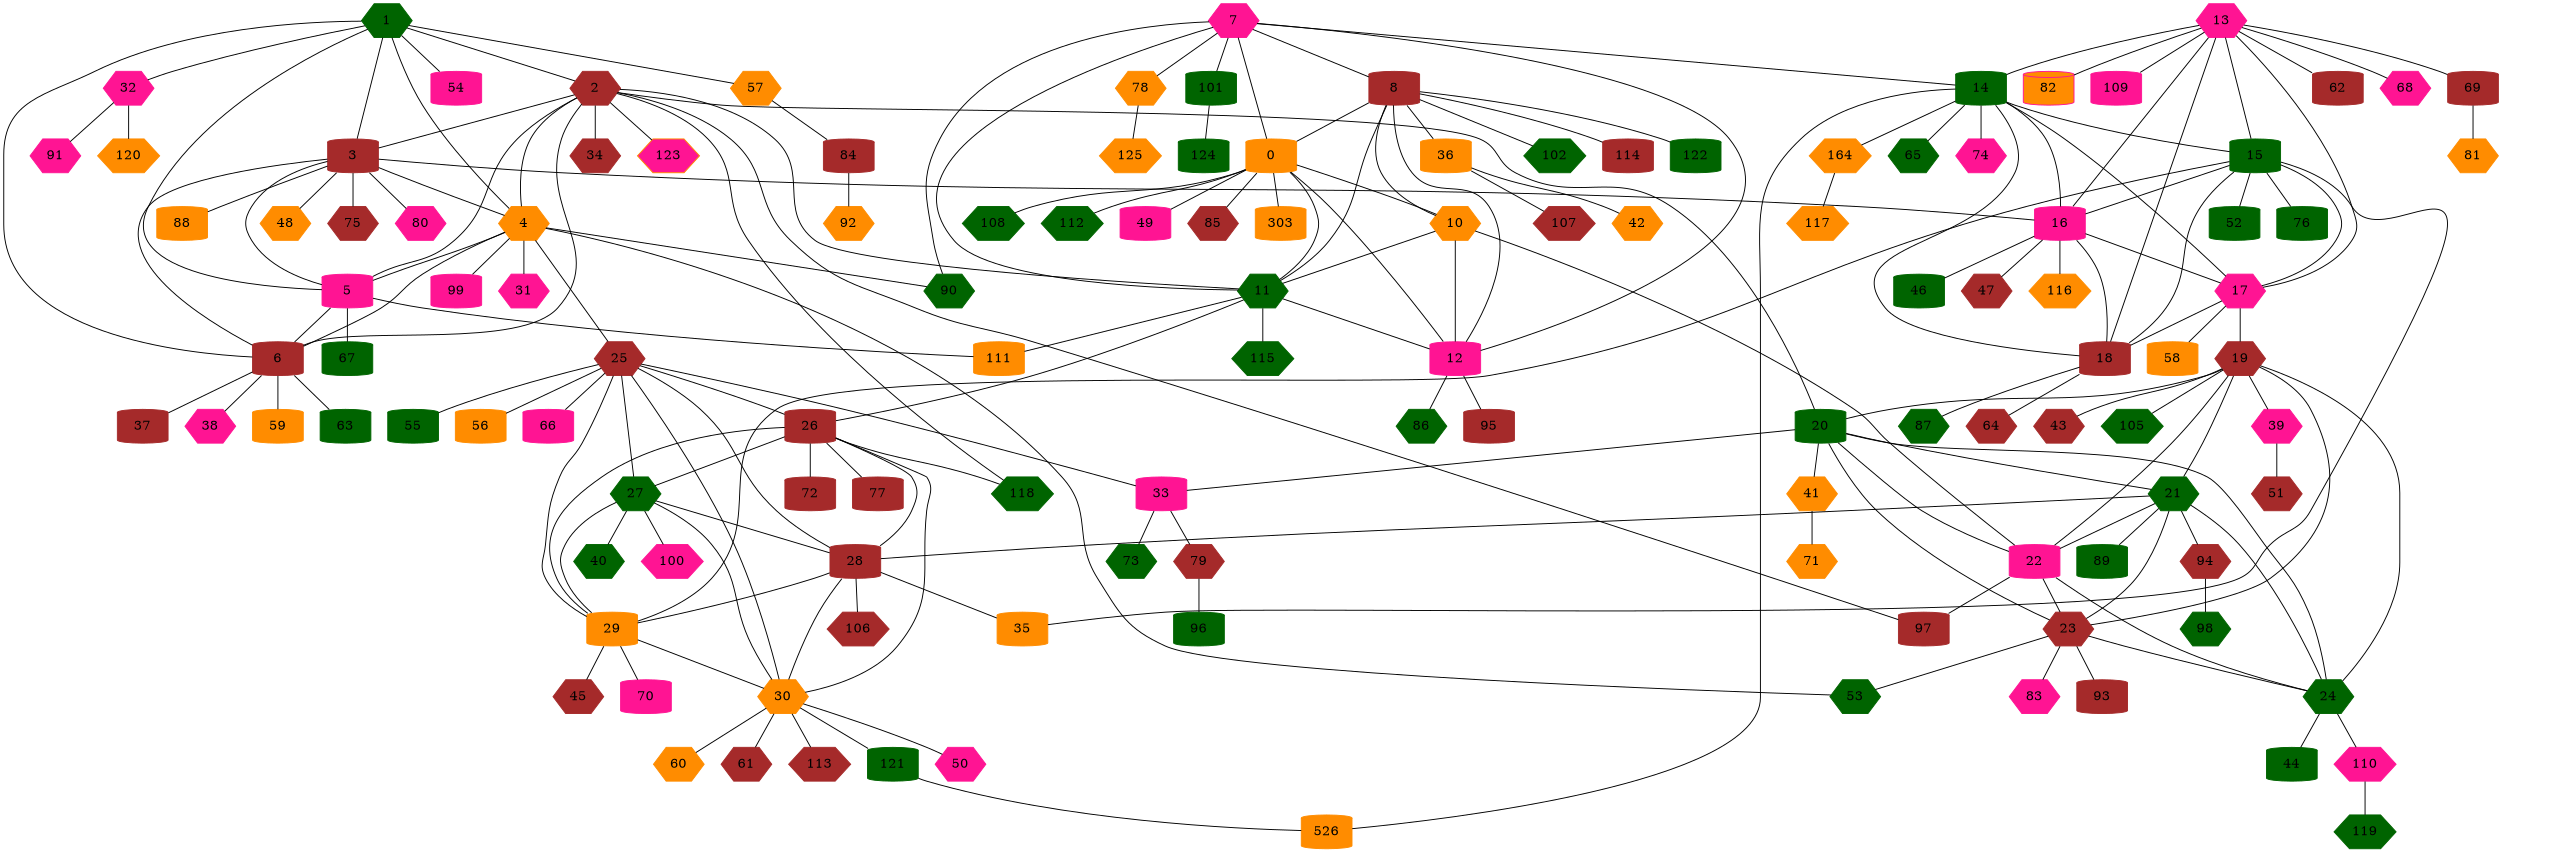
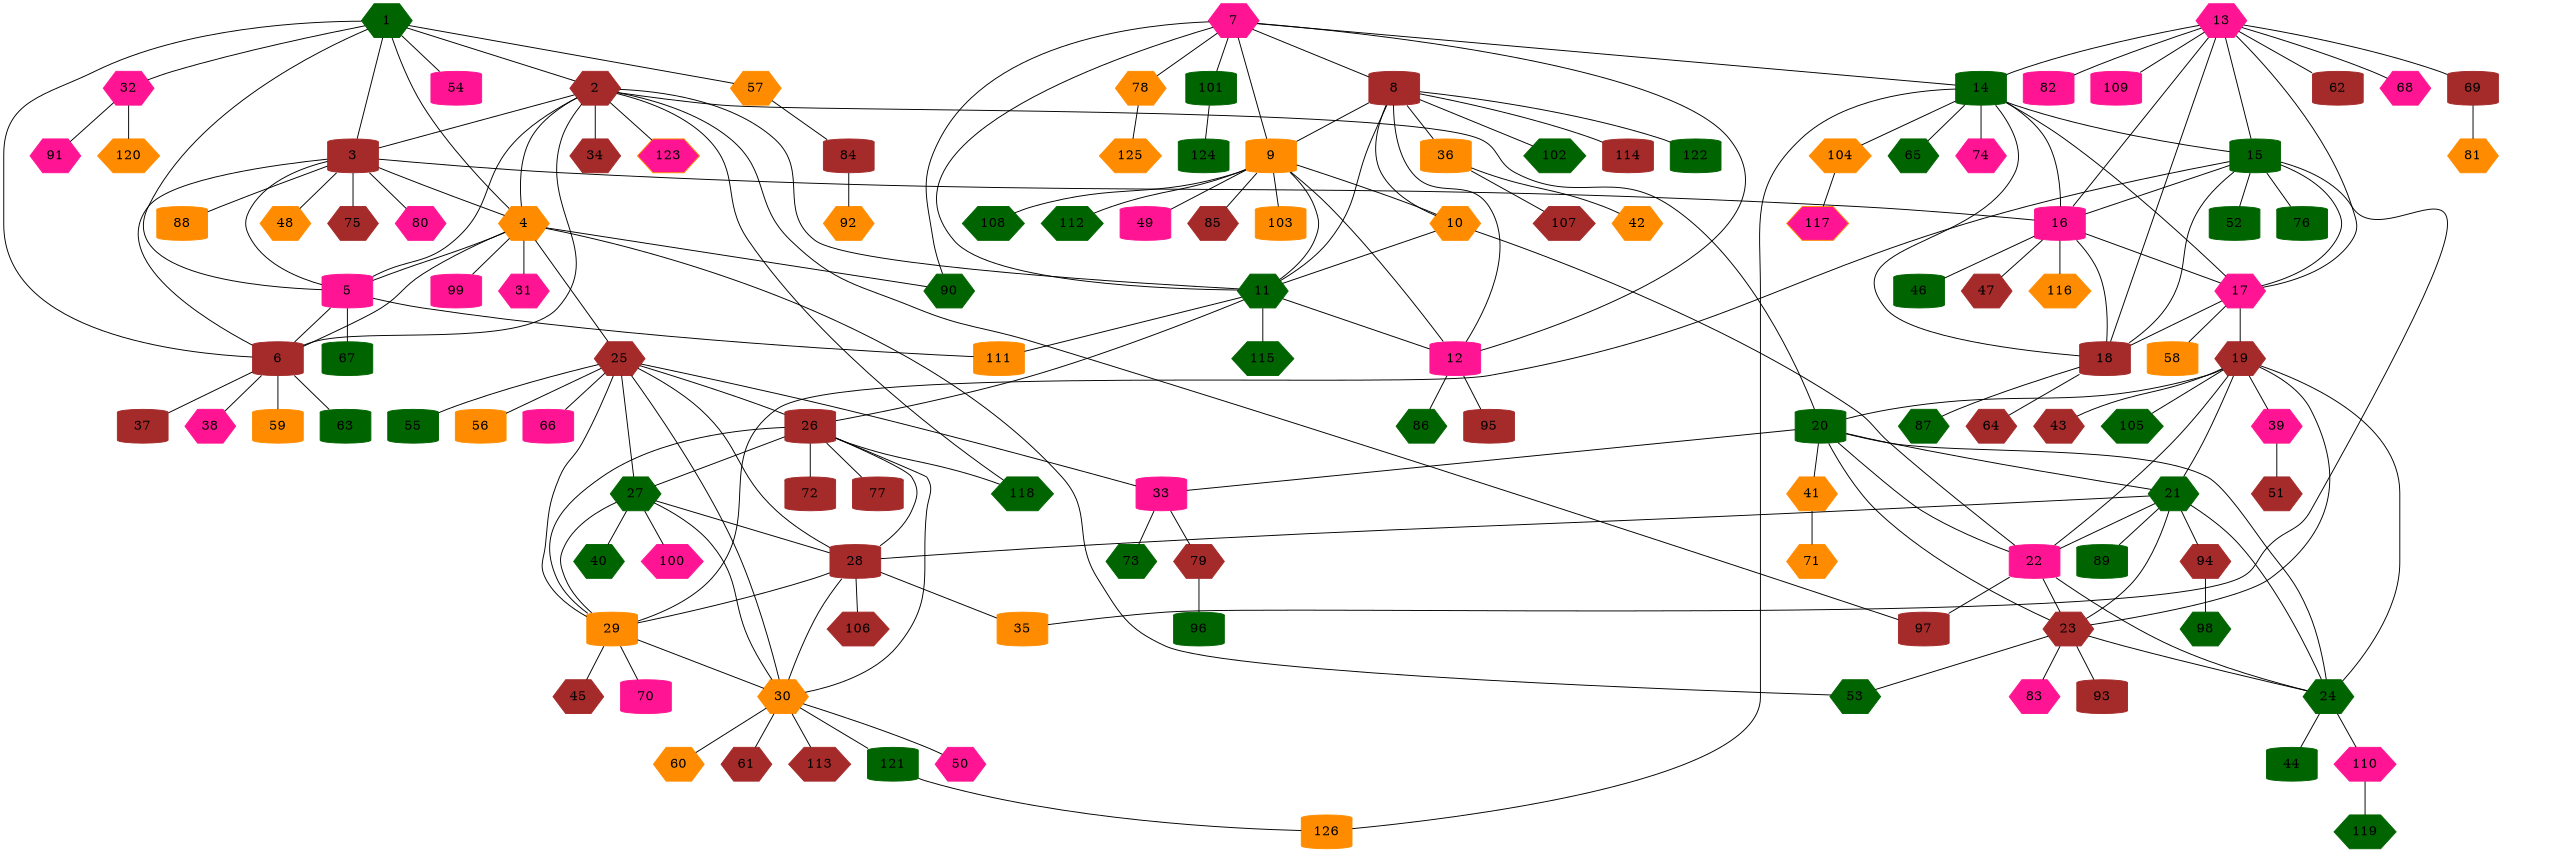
(2049, 88) -> (2049, 88)
(1271, 156) -> (1271, 156)
(1840, 156) -> (1840, 156)
(1281, 223) -> (1281, 223)
(1818, 223) -> (1818, 223)
(1455, 291) -> none
(1327, 832) -> (1327, 832)
